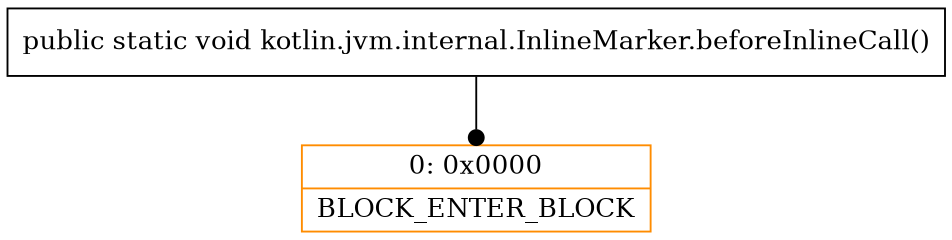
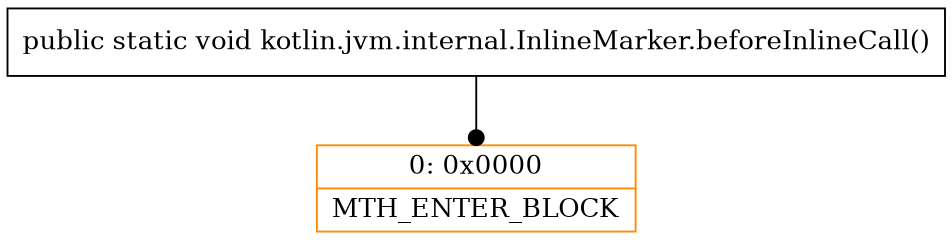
(476, 209) -> (476, 209)
